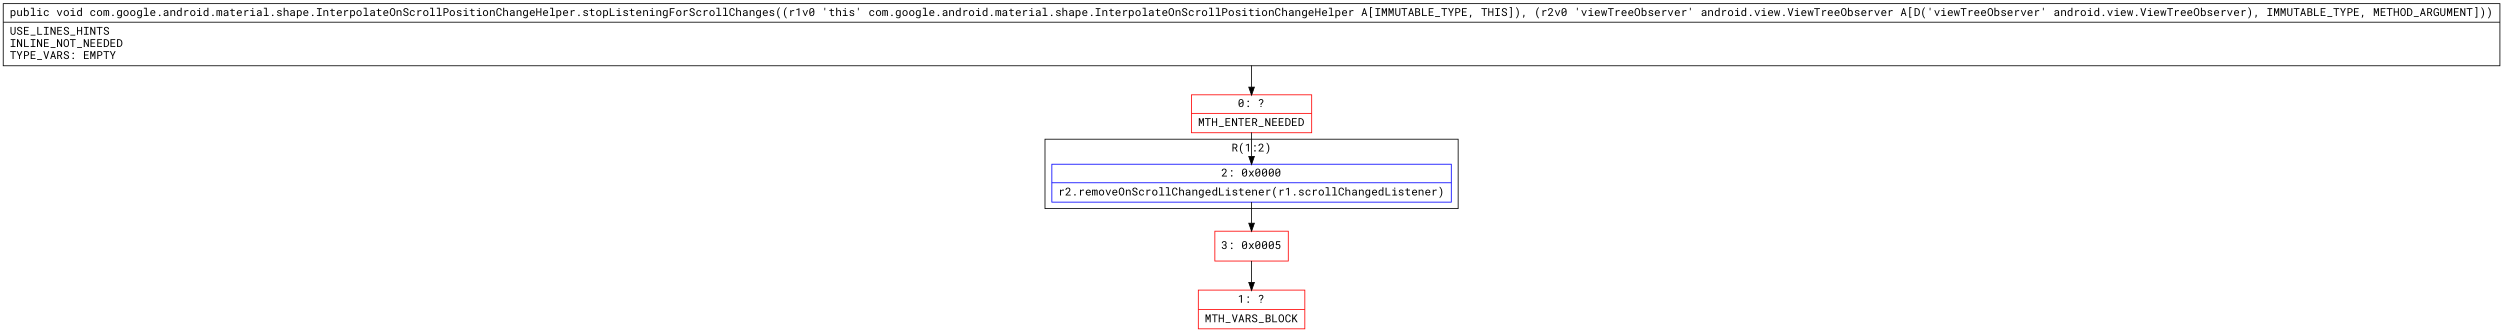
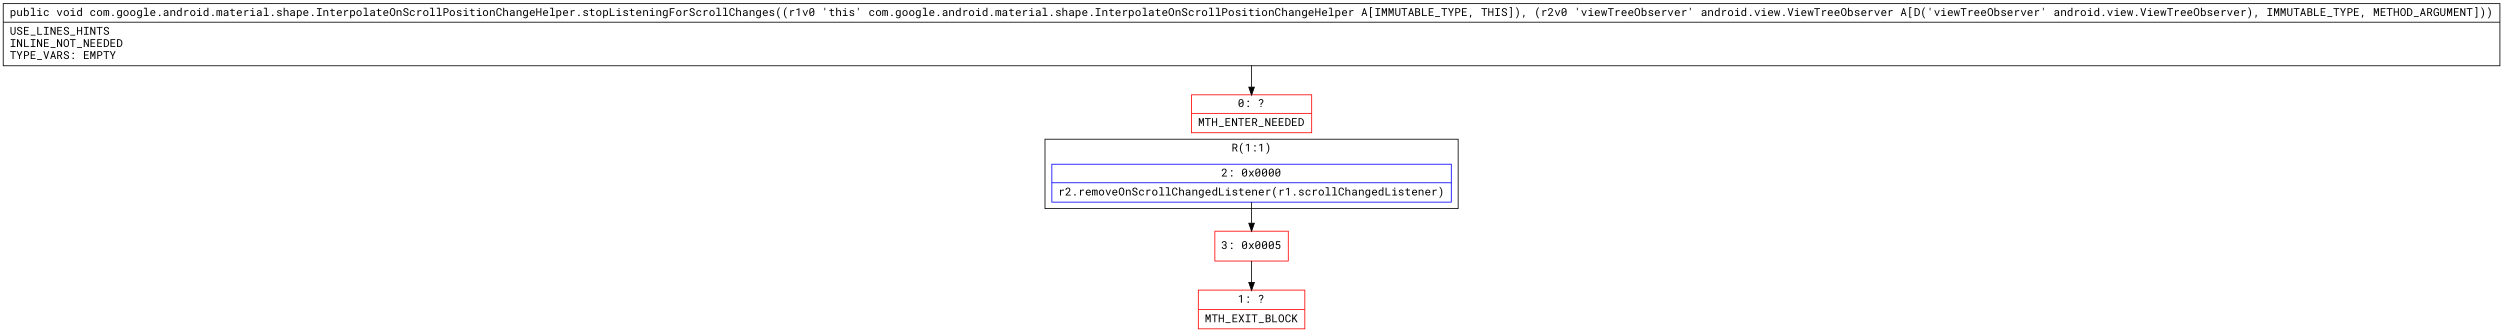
(1252, 144) -> none
(1252, 148) -> (1252, 148)
(1252, 319) -> (1252, 319)
